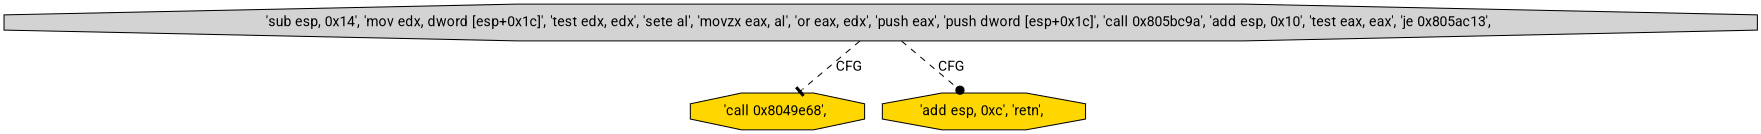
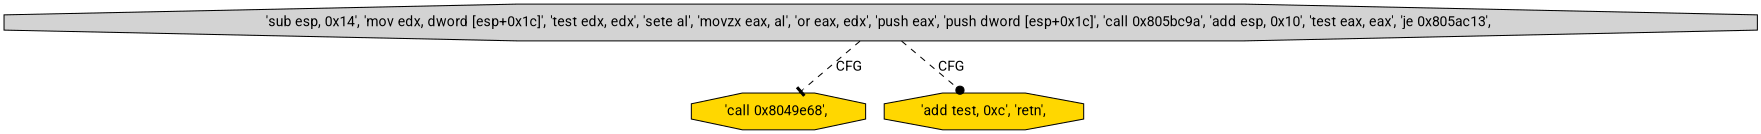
(984, 111) -> (984, 111)
